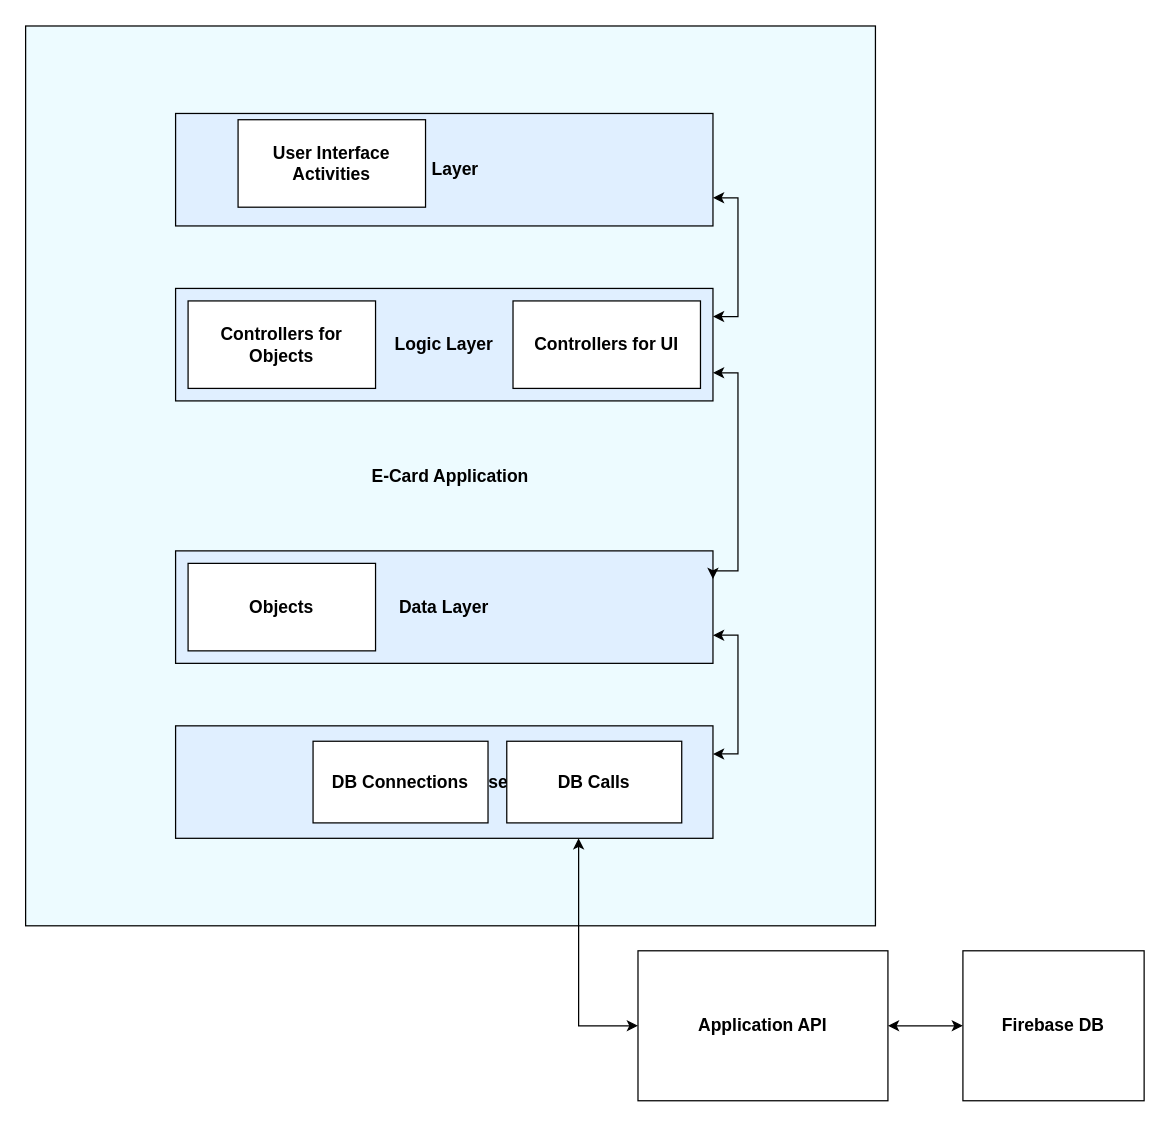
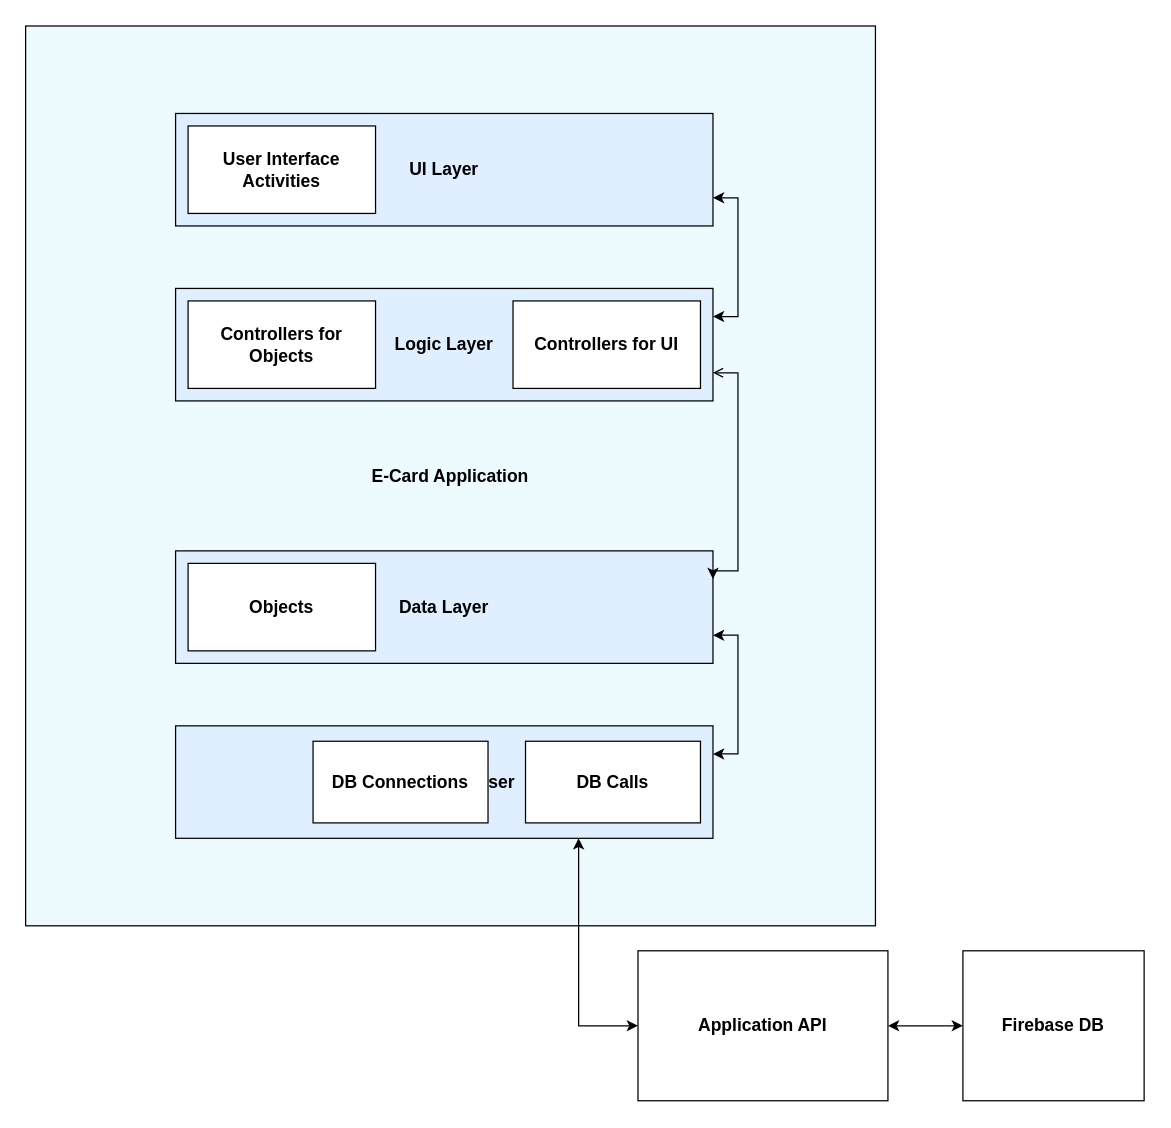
(332, 163) -> (282, 169)
(723, 373) -> (720, 373)
(594, 782) -> (613, 782)
